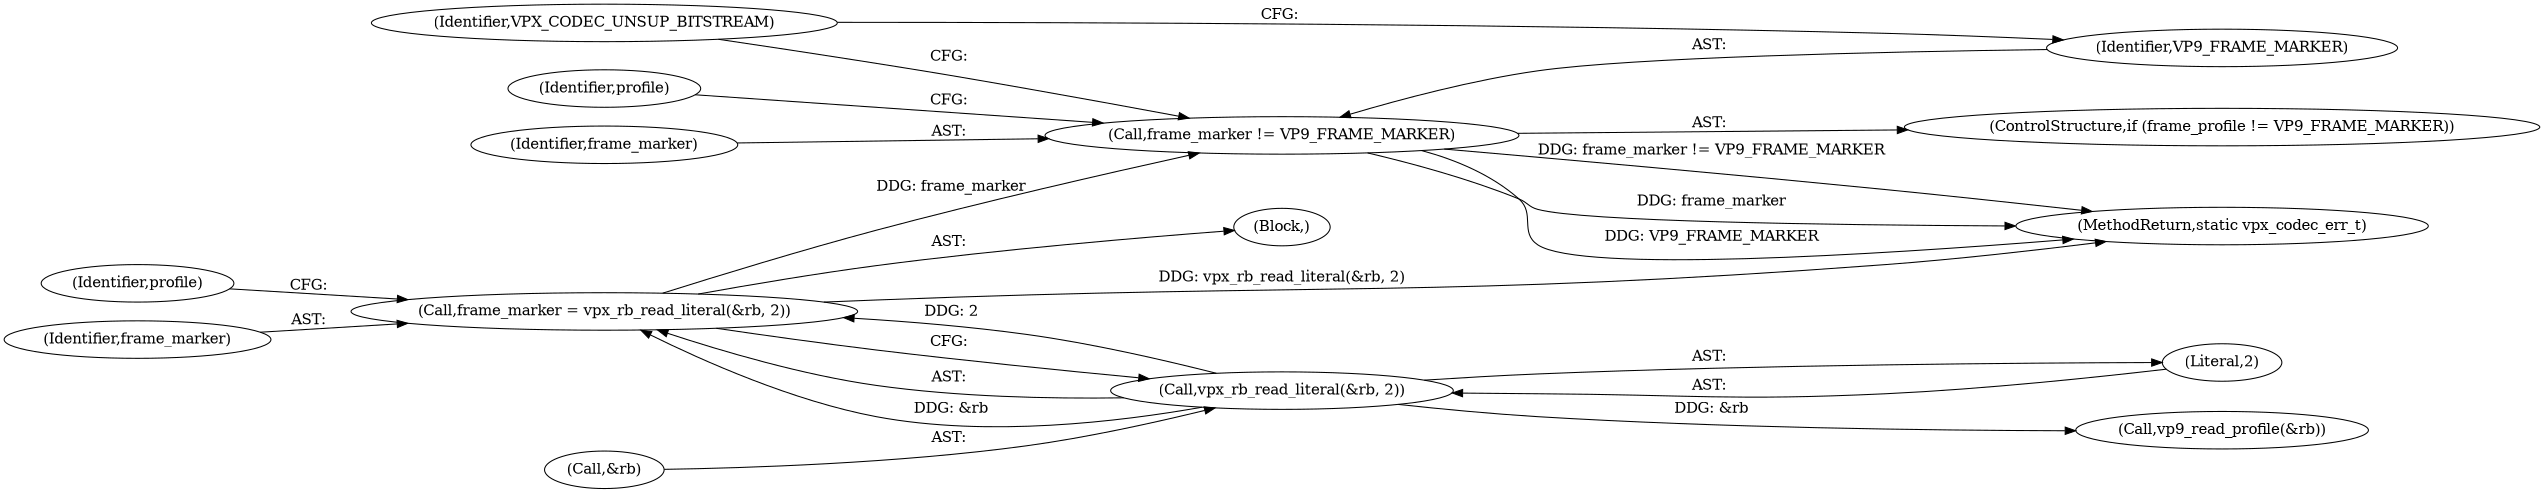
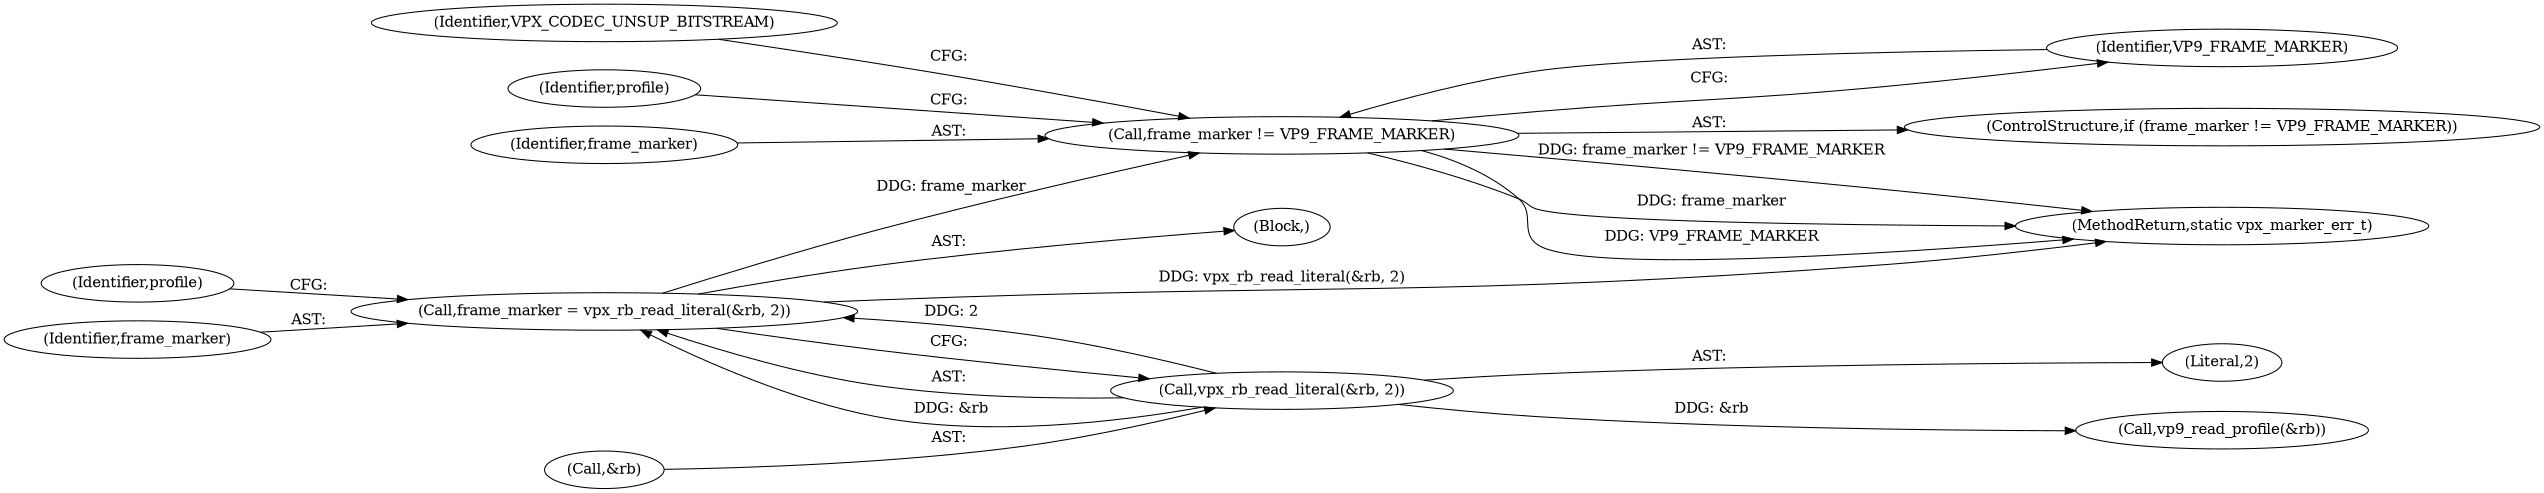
(1445, 26) -> (1765, 96)
(2222, 127) -> (2222, 127)
(2222, 226) -> (2222, 226)
(1815, 396) -> none
